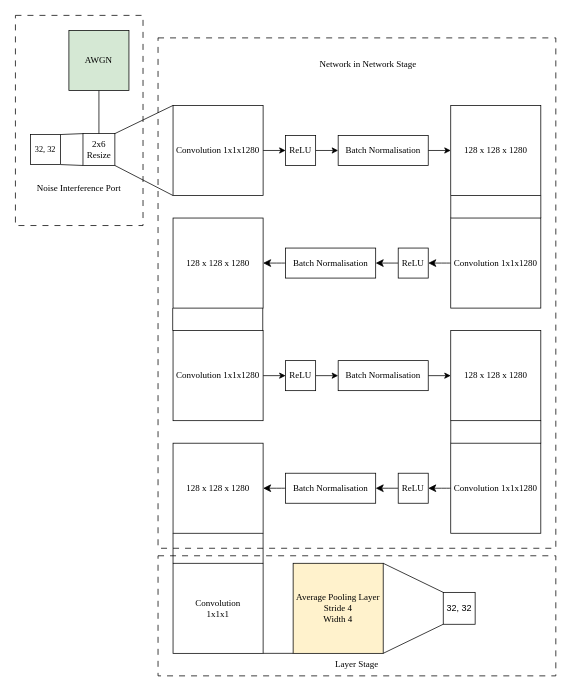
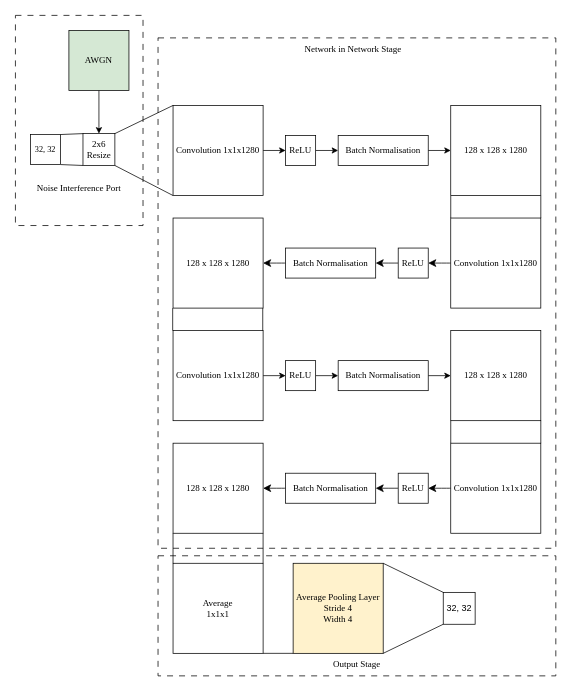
(368, 64) -> (353, 49)
(99, 128) -> (99, 127)
(218, 608) -> (218, 608)
(357, 664) -> (357, 664)
